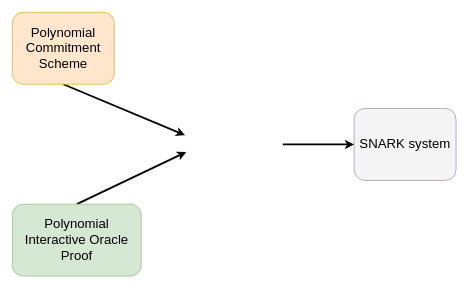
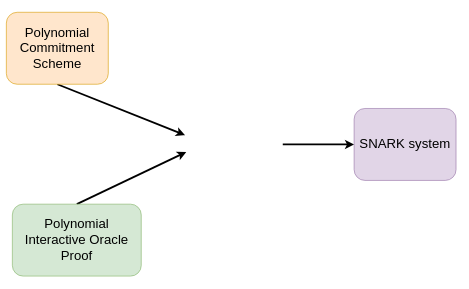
(63, 48) -> (57, 48)
(405, 145) -> (405, 145)
